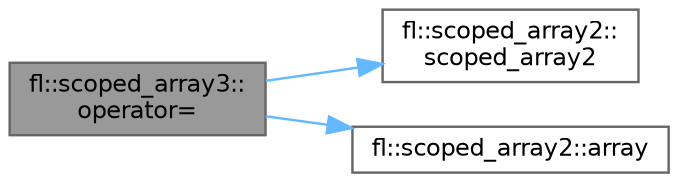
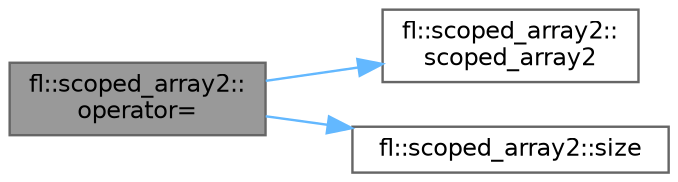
(138, 99) -> (138, 99)
(511, 150) -> (511, 150)
